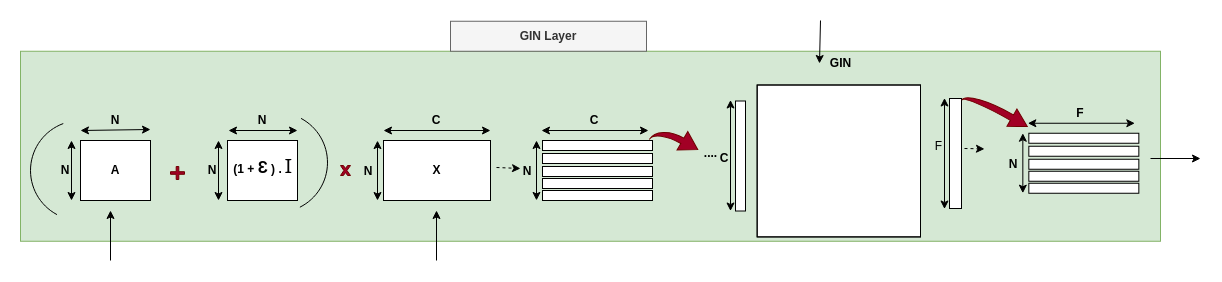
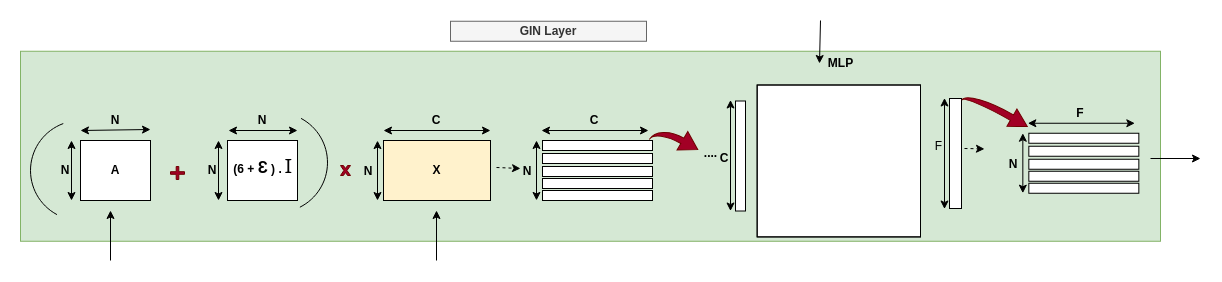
(549, 36) -> (549, 31)
(841, 64) -> (841, 64)
(263, 156) -> (263, 156)
(437, 171) -> (437, 171)
